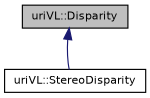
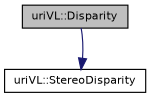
(68, 55) -> (83, 43)
